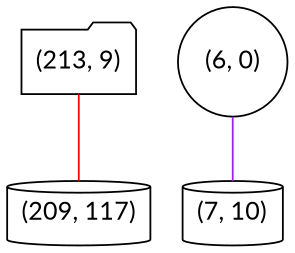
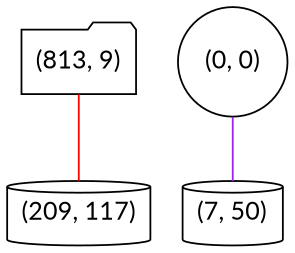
(79, 62) -> (79, 62)
(233, 62) -> (233, 62)
(233, 213) -> (233, 213)
